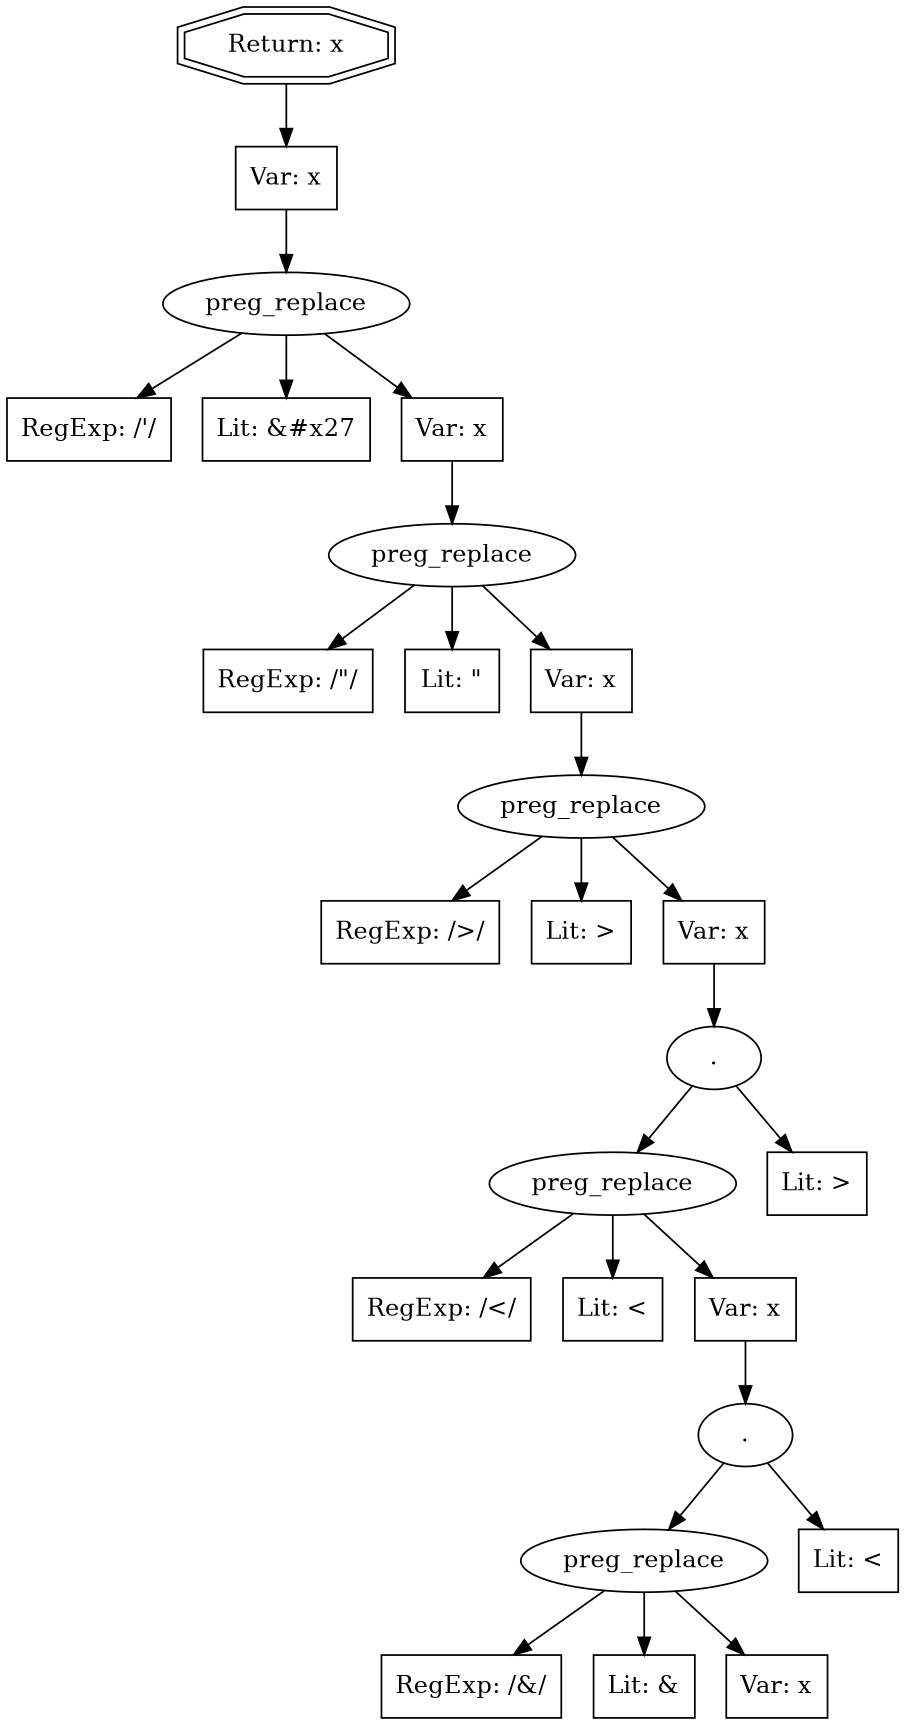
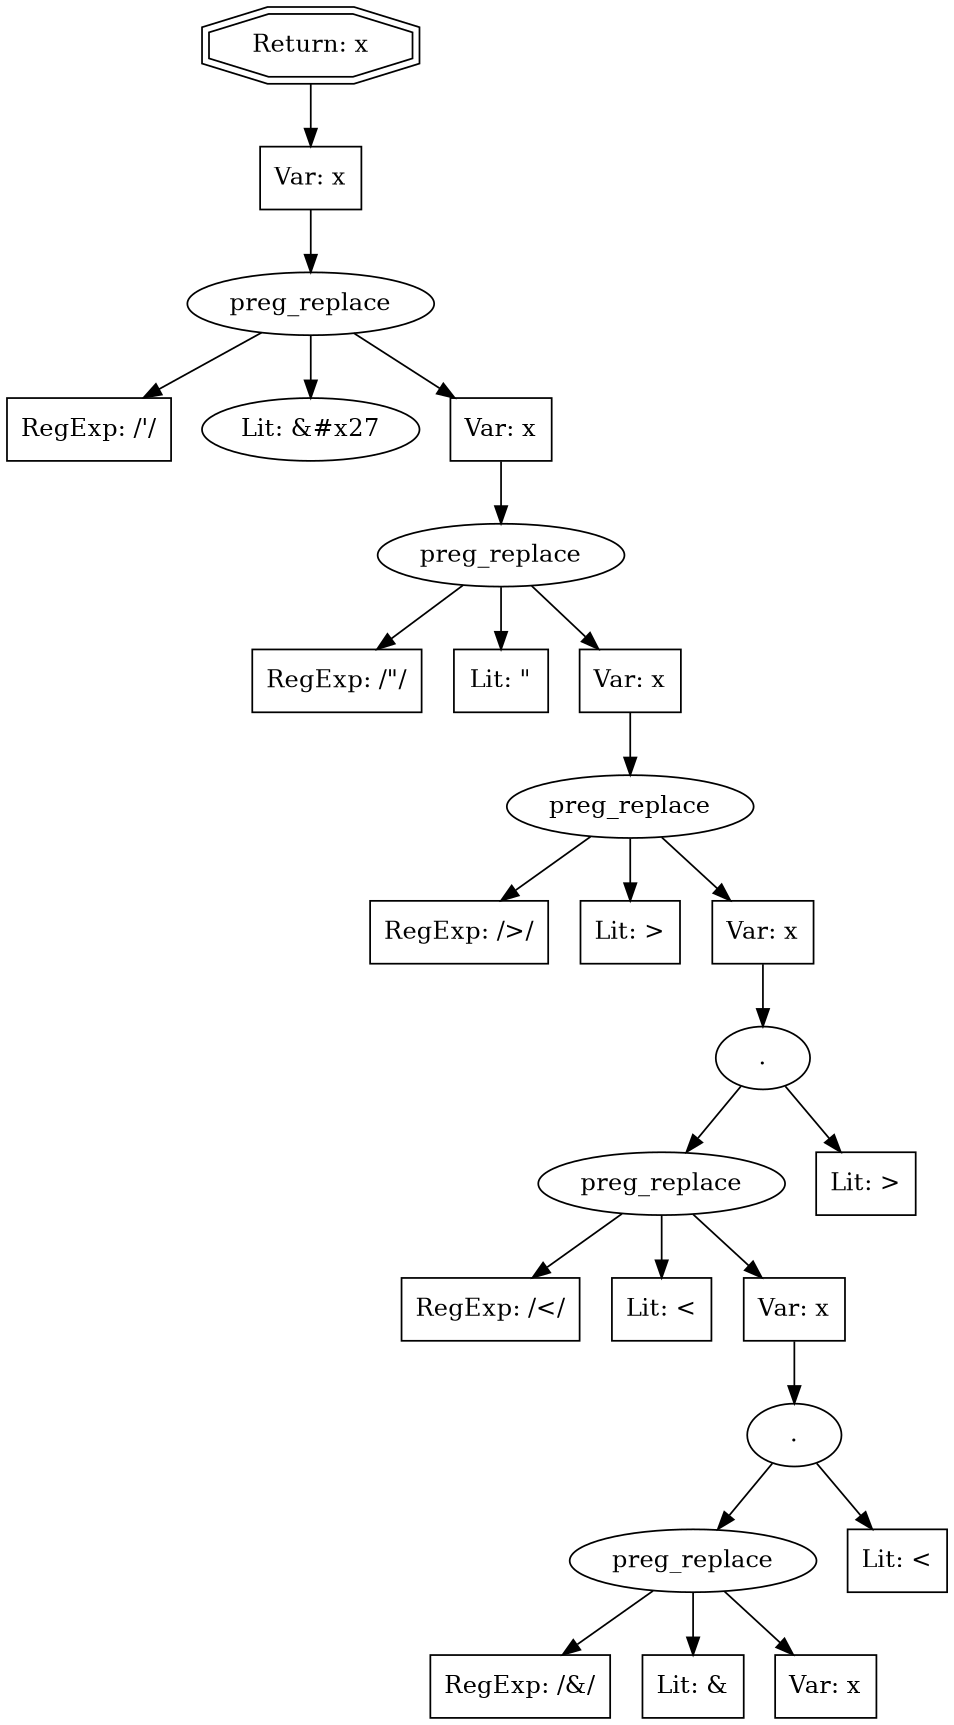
(286, 429) -> (311, 429)
